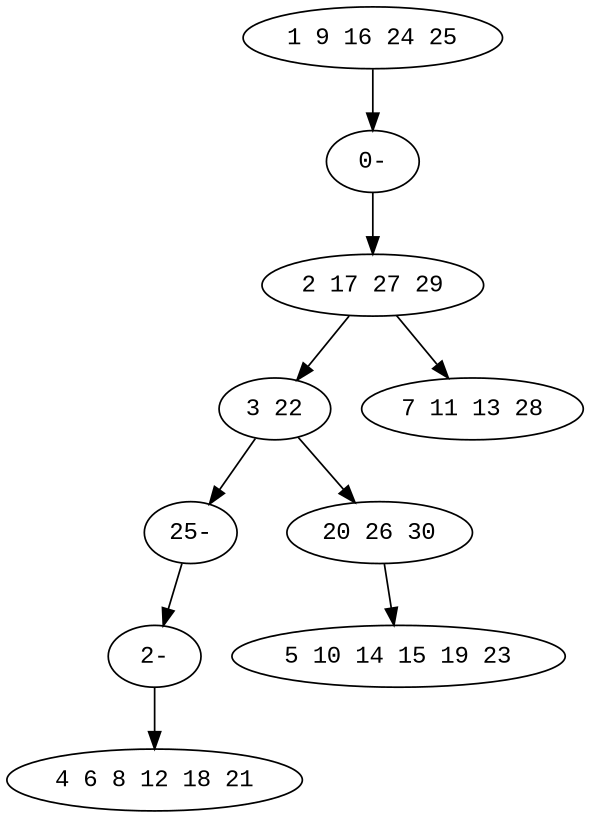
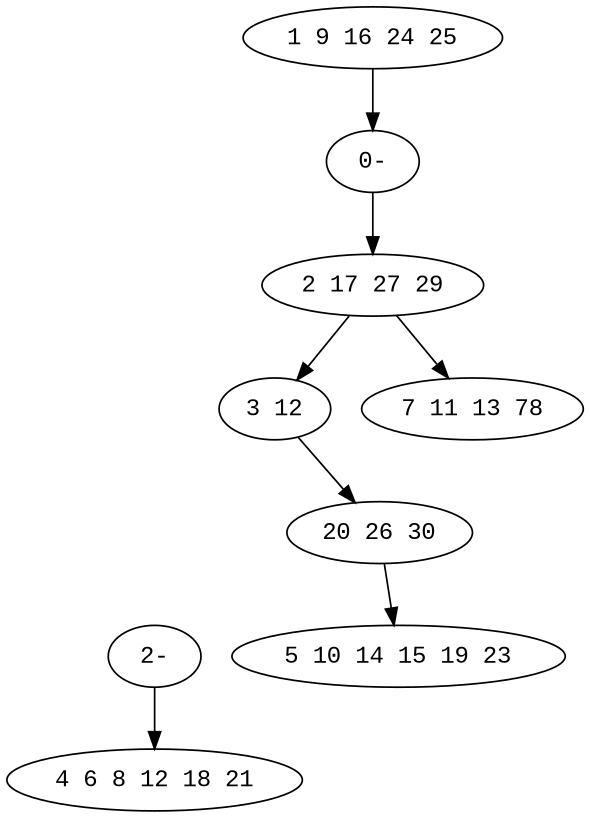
(275, 409) -> (275, 409)
(472, 409) -> (472, 409)
(191, 533) -> none
